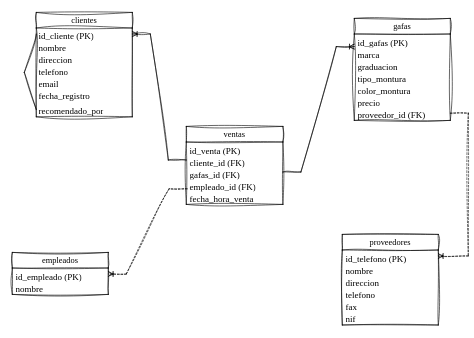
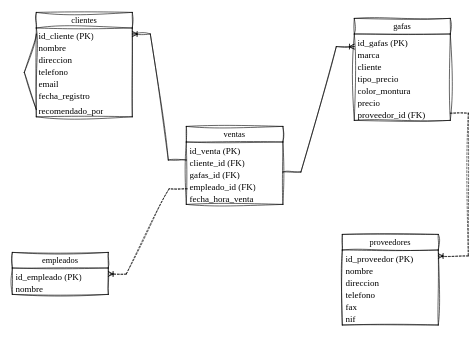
(382, 68) -> (373, 68)
(387, 80) -> (383, 80)
(383, 260) -> (386, 260)
